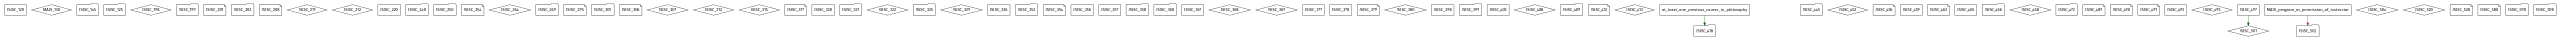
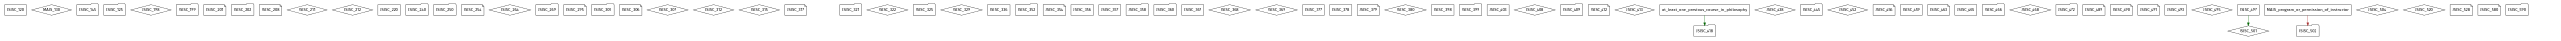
(823, 10) -> none
none -> (1775, 10)
(2545, 10) -> none
